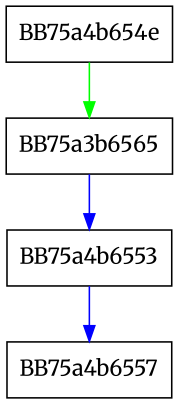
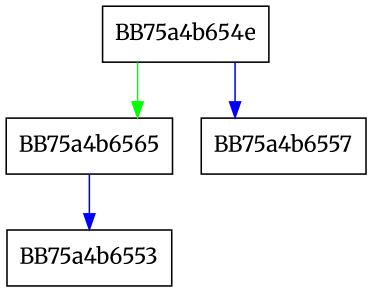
(89, 146) -> (89, 146)
(89, 306) -> (235, 82)
